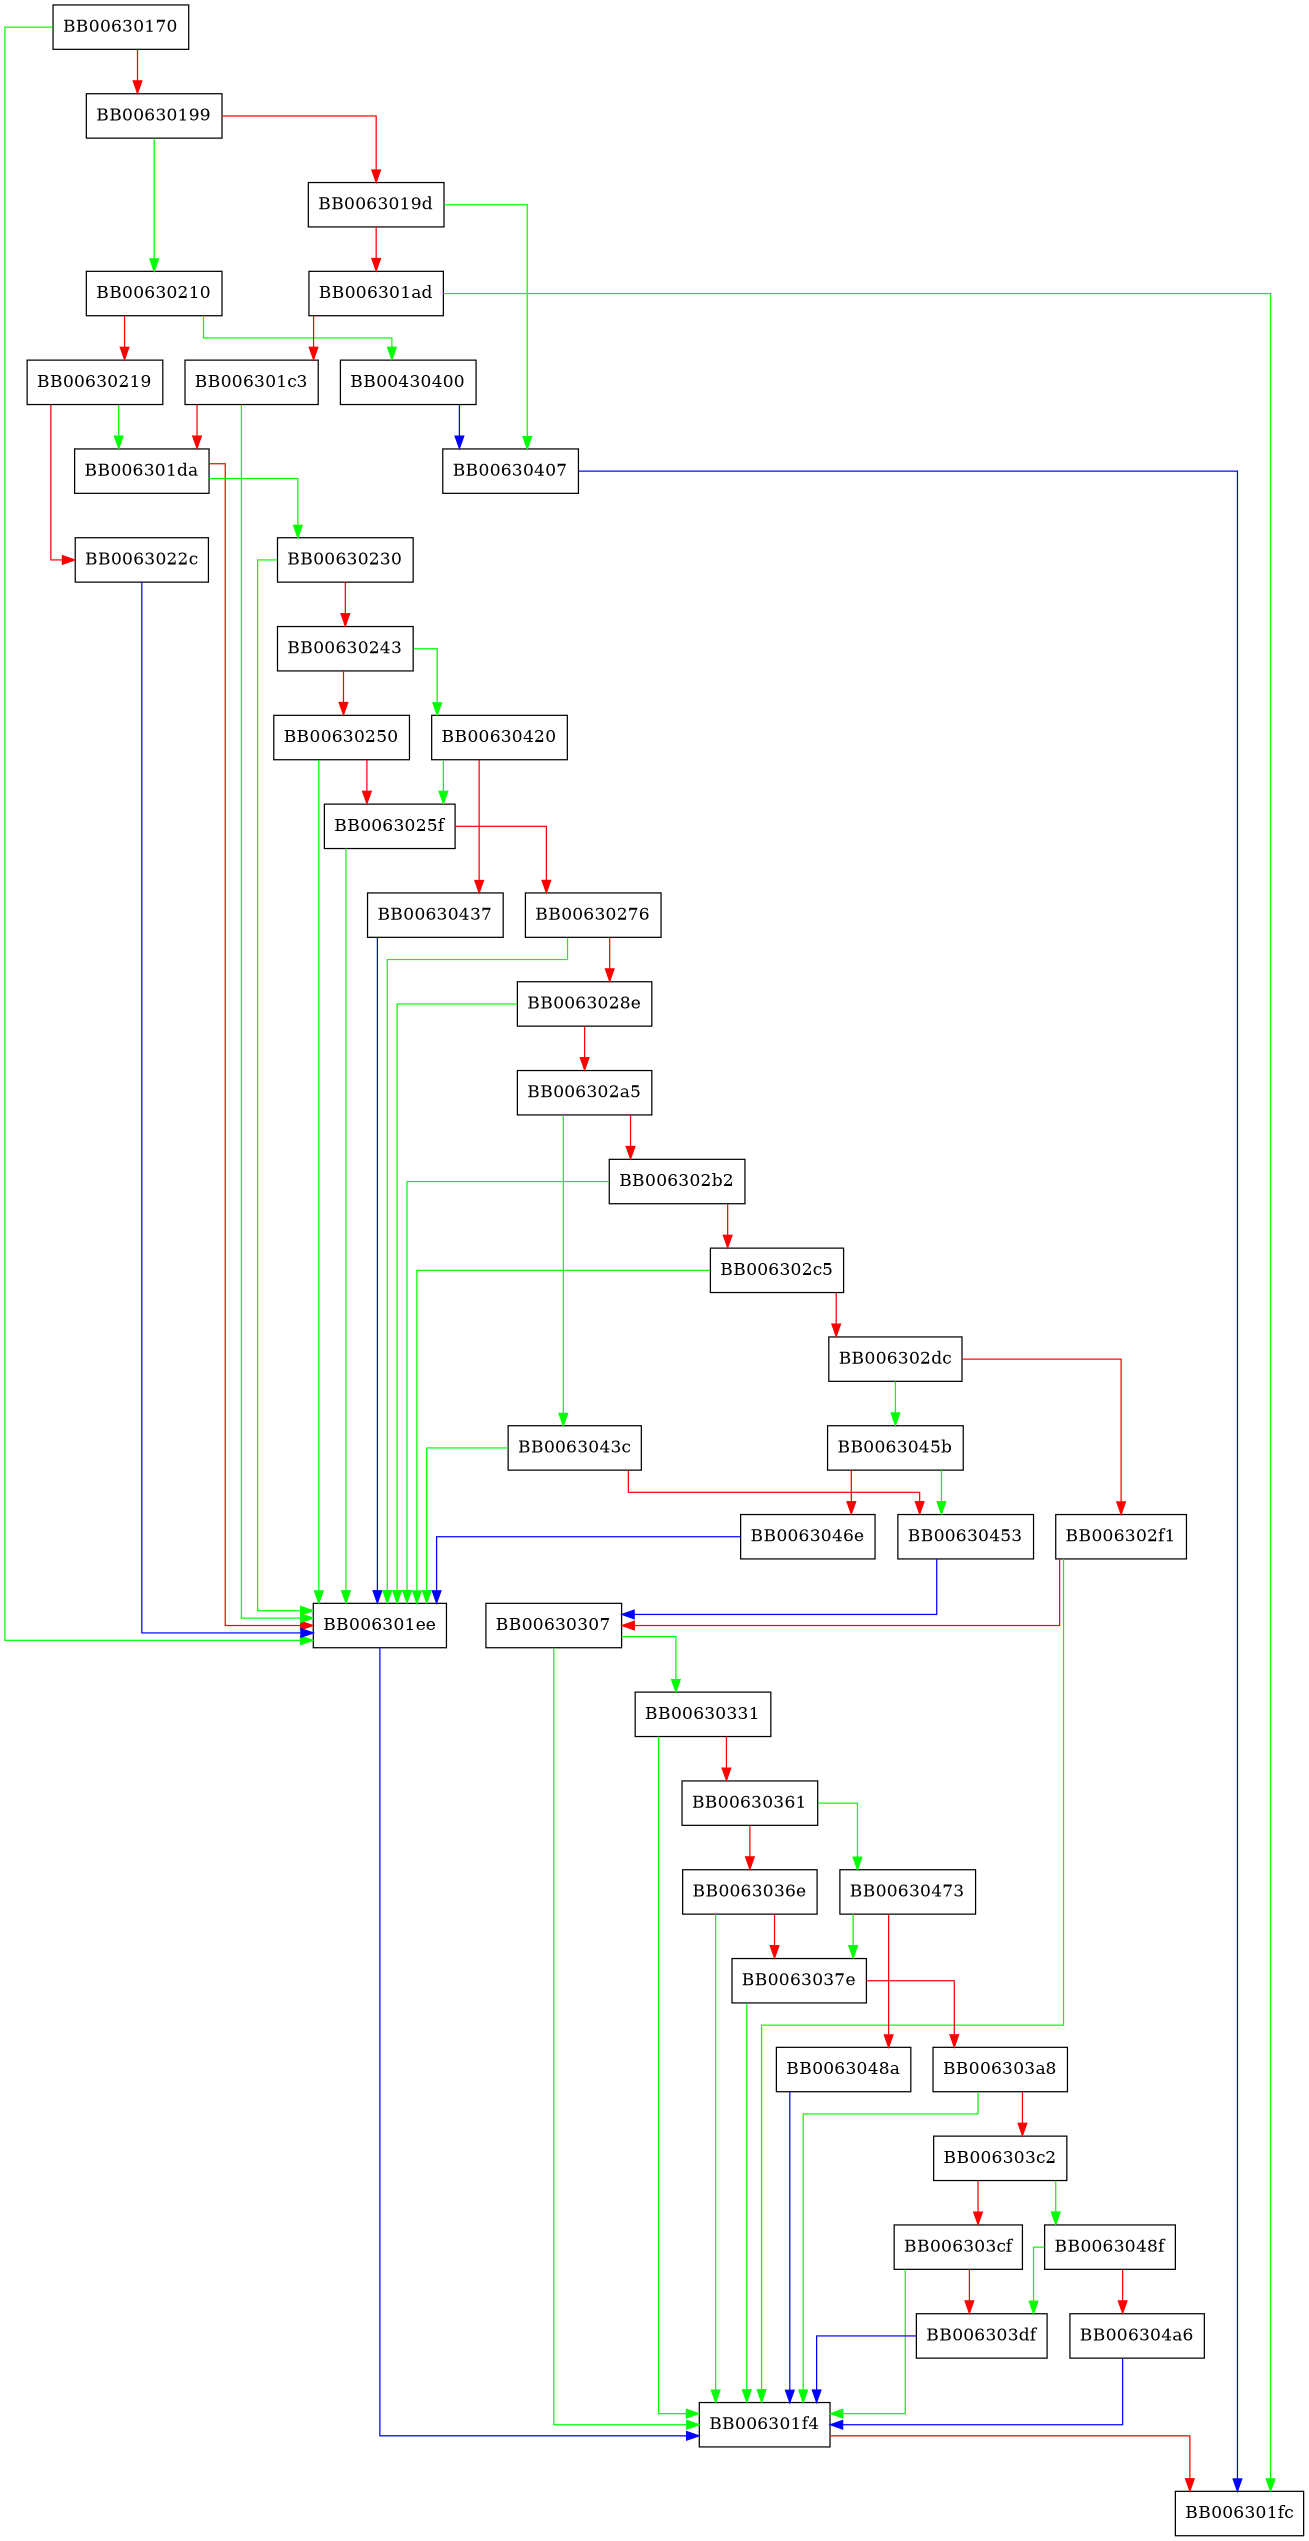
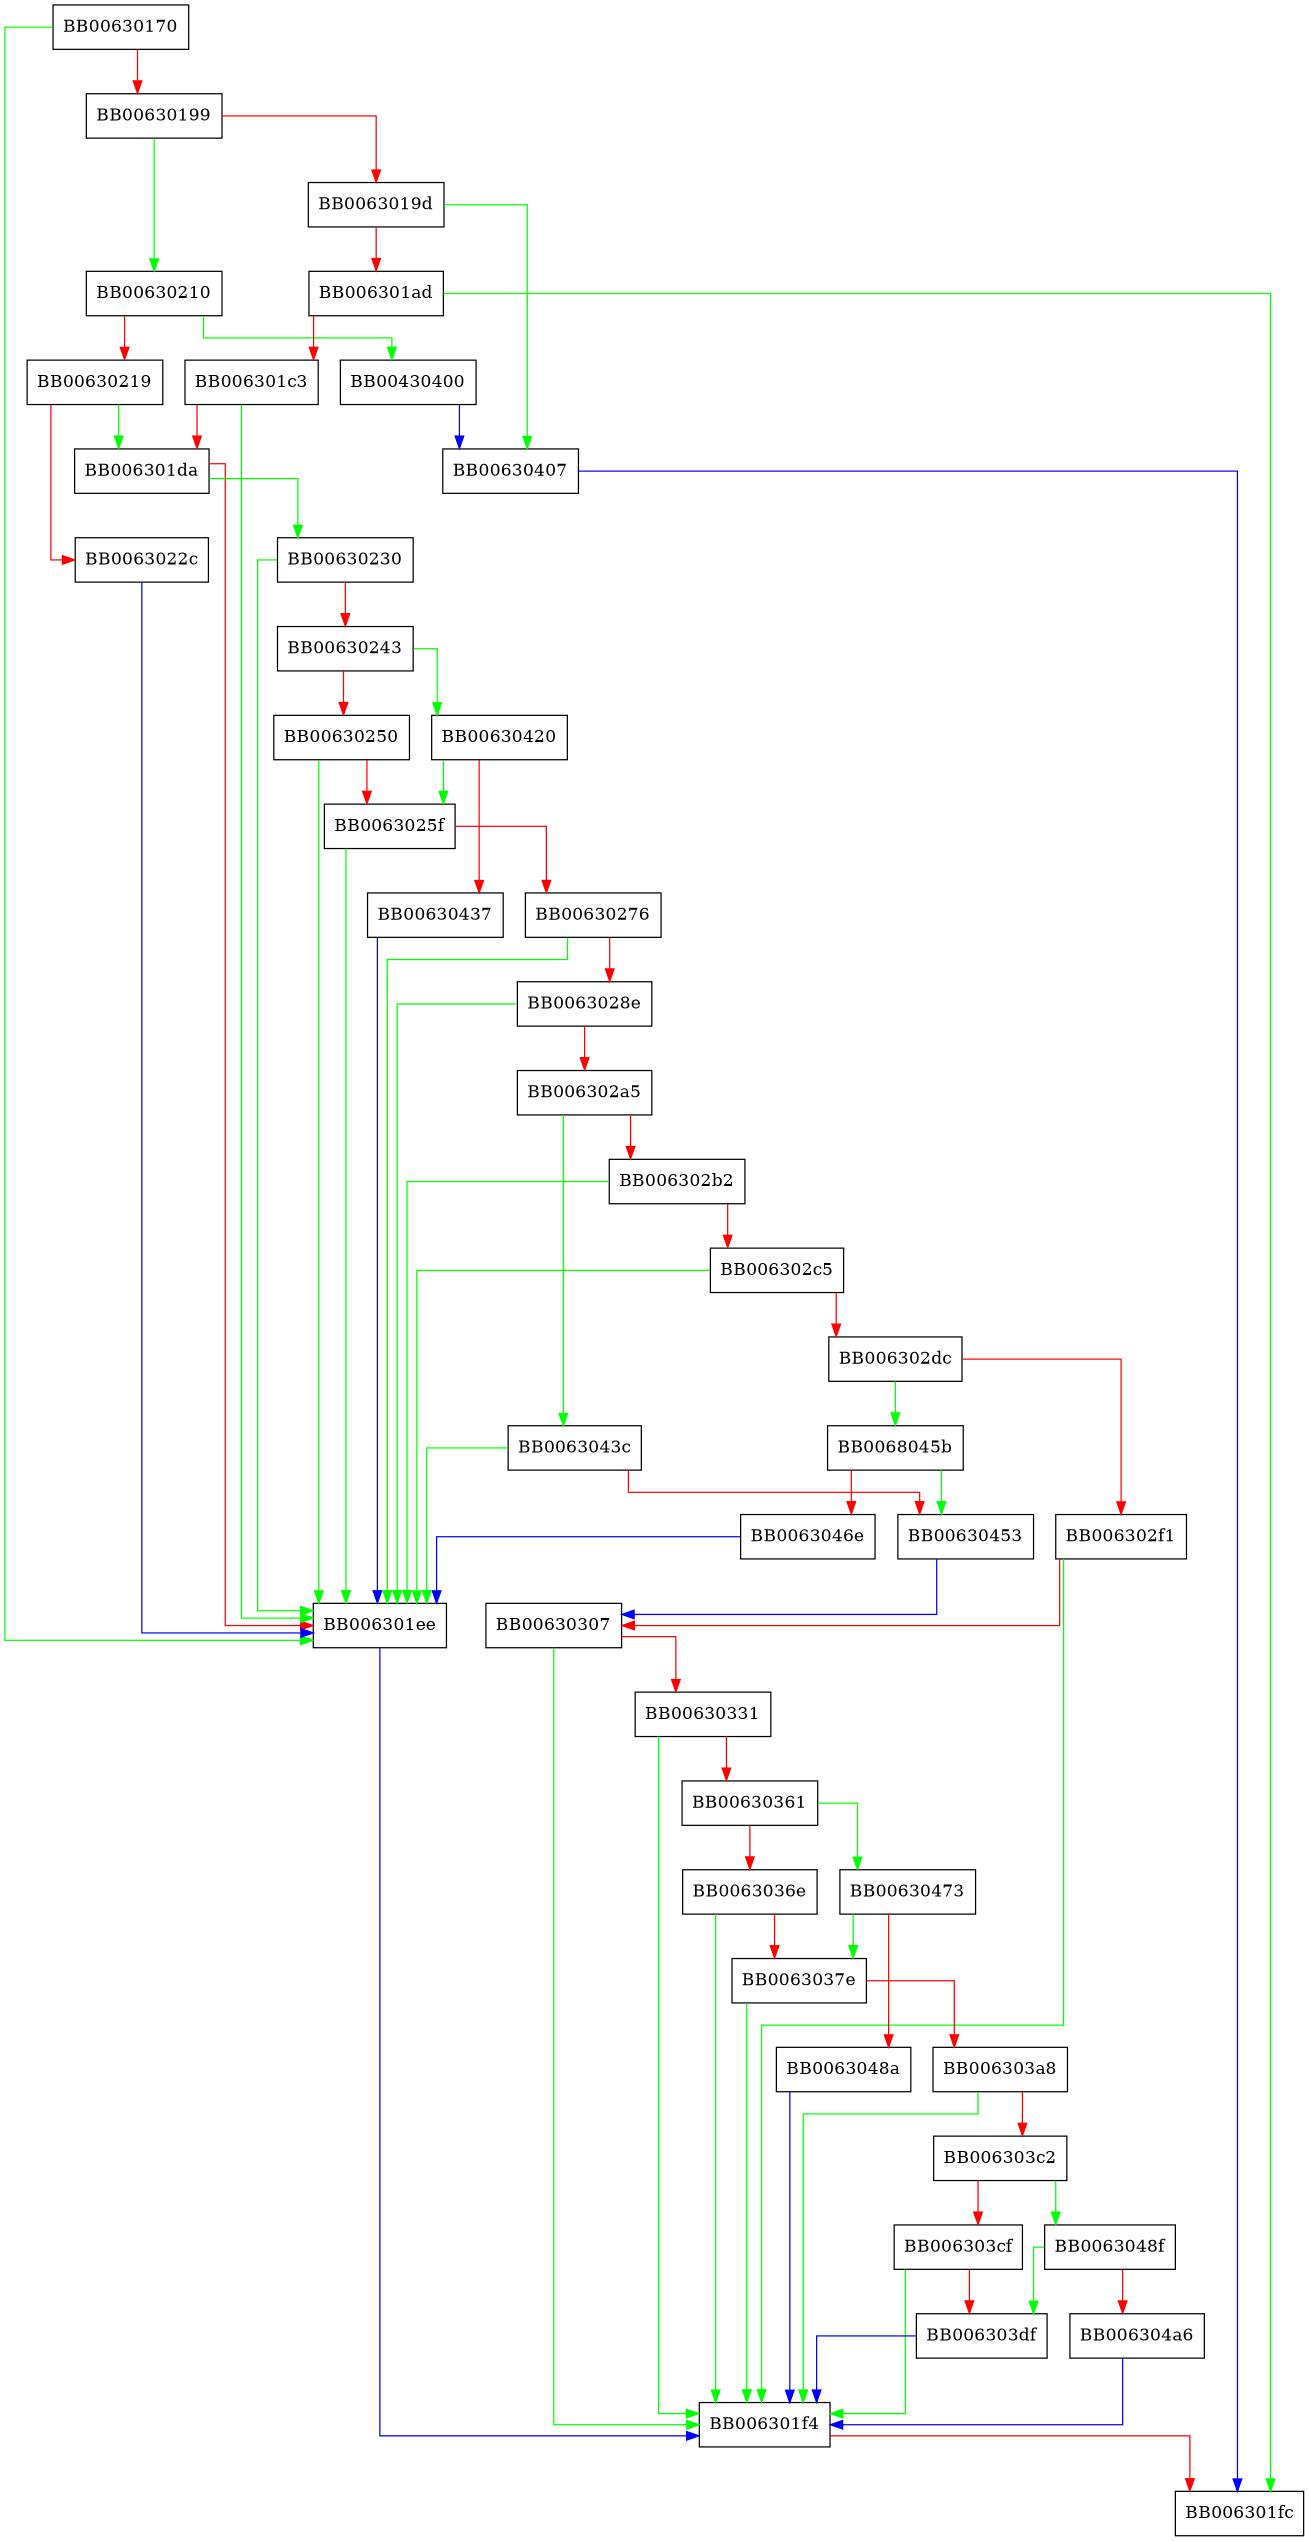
(895, 1448) -> (895, 1448)
(670, 1637) -> (670, 1637)
